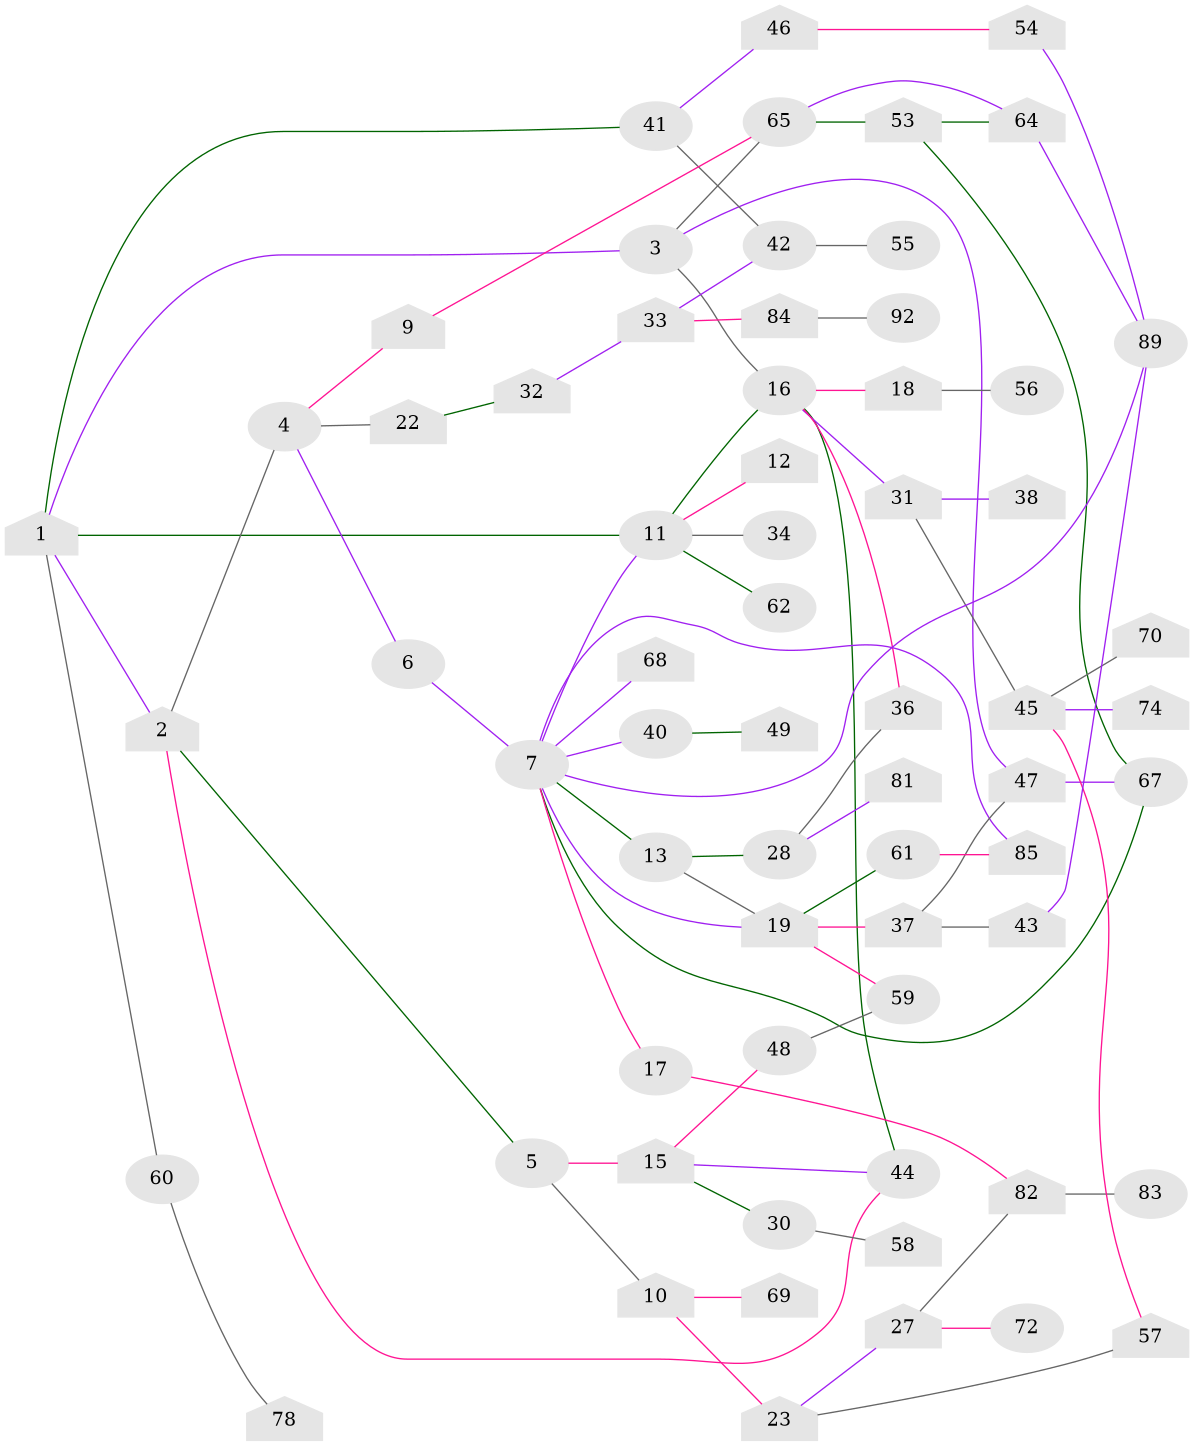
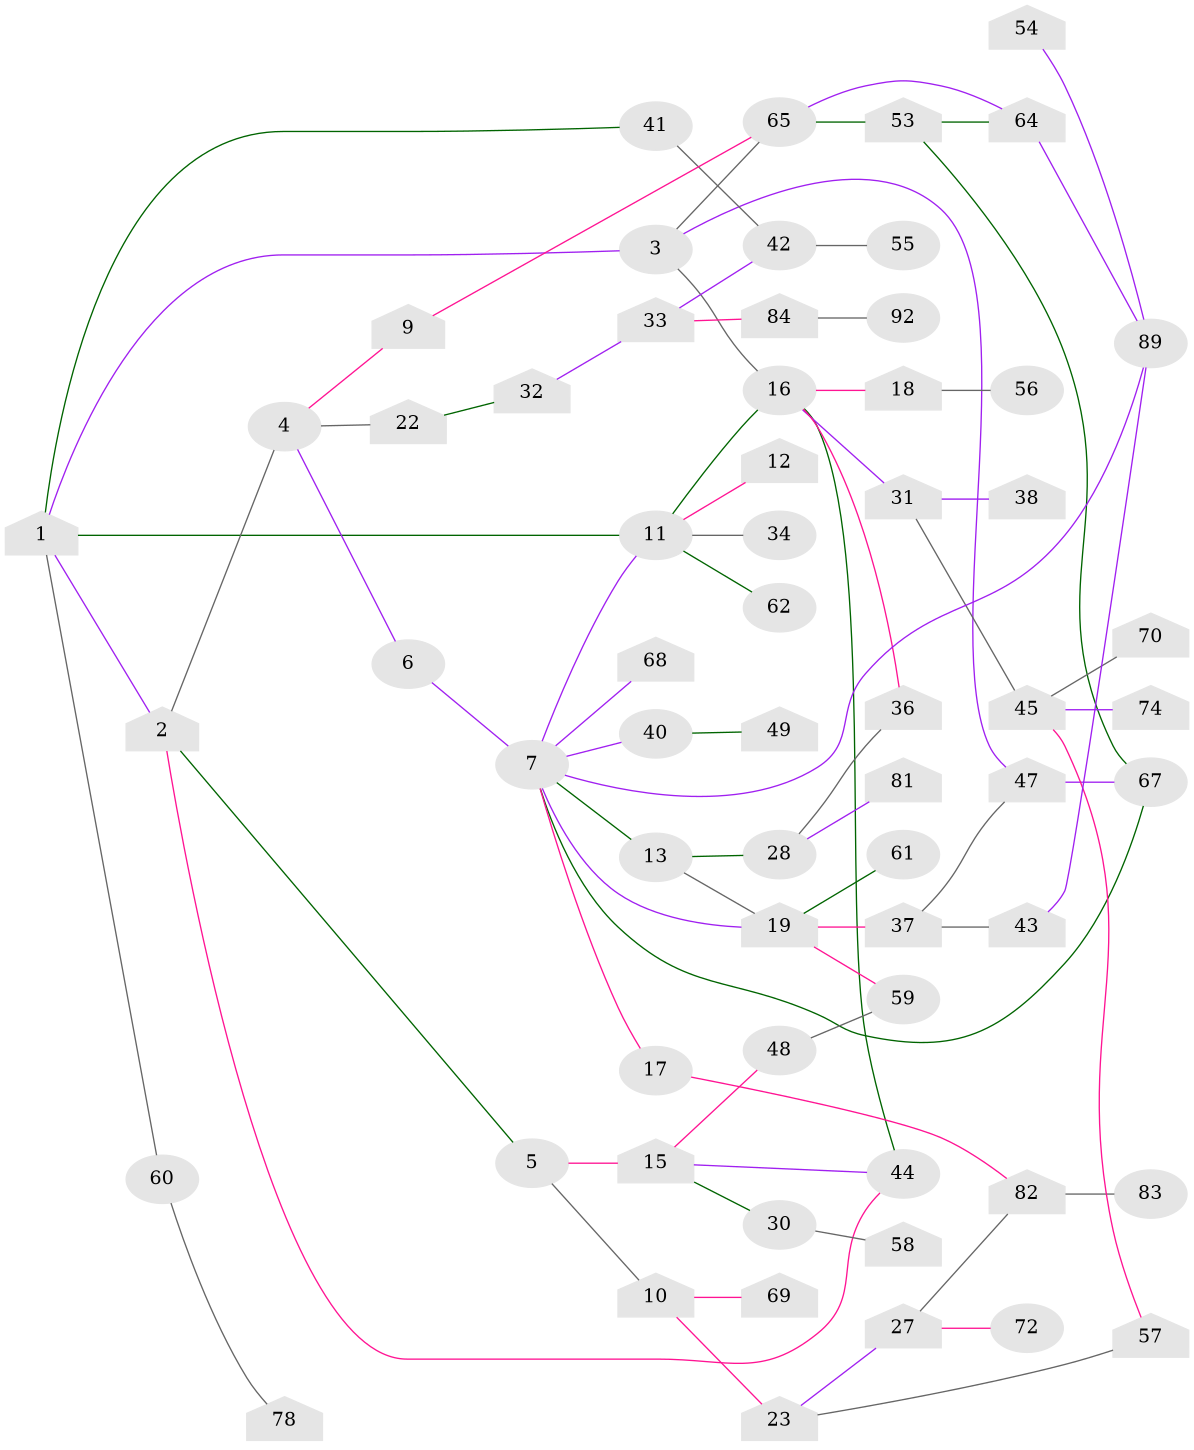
(780, 30) -> none
(1027, 855) -> none
